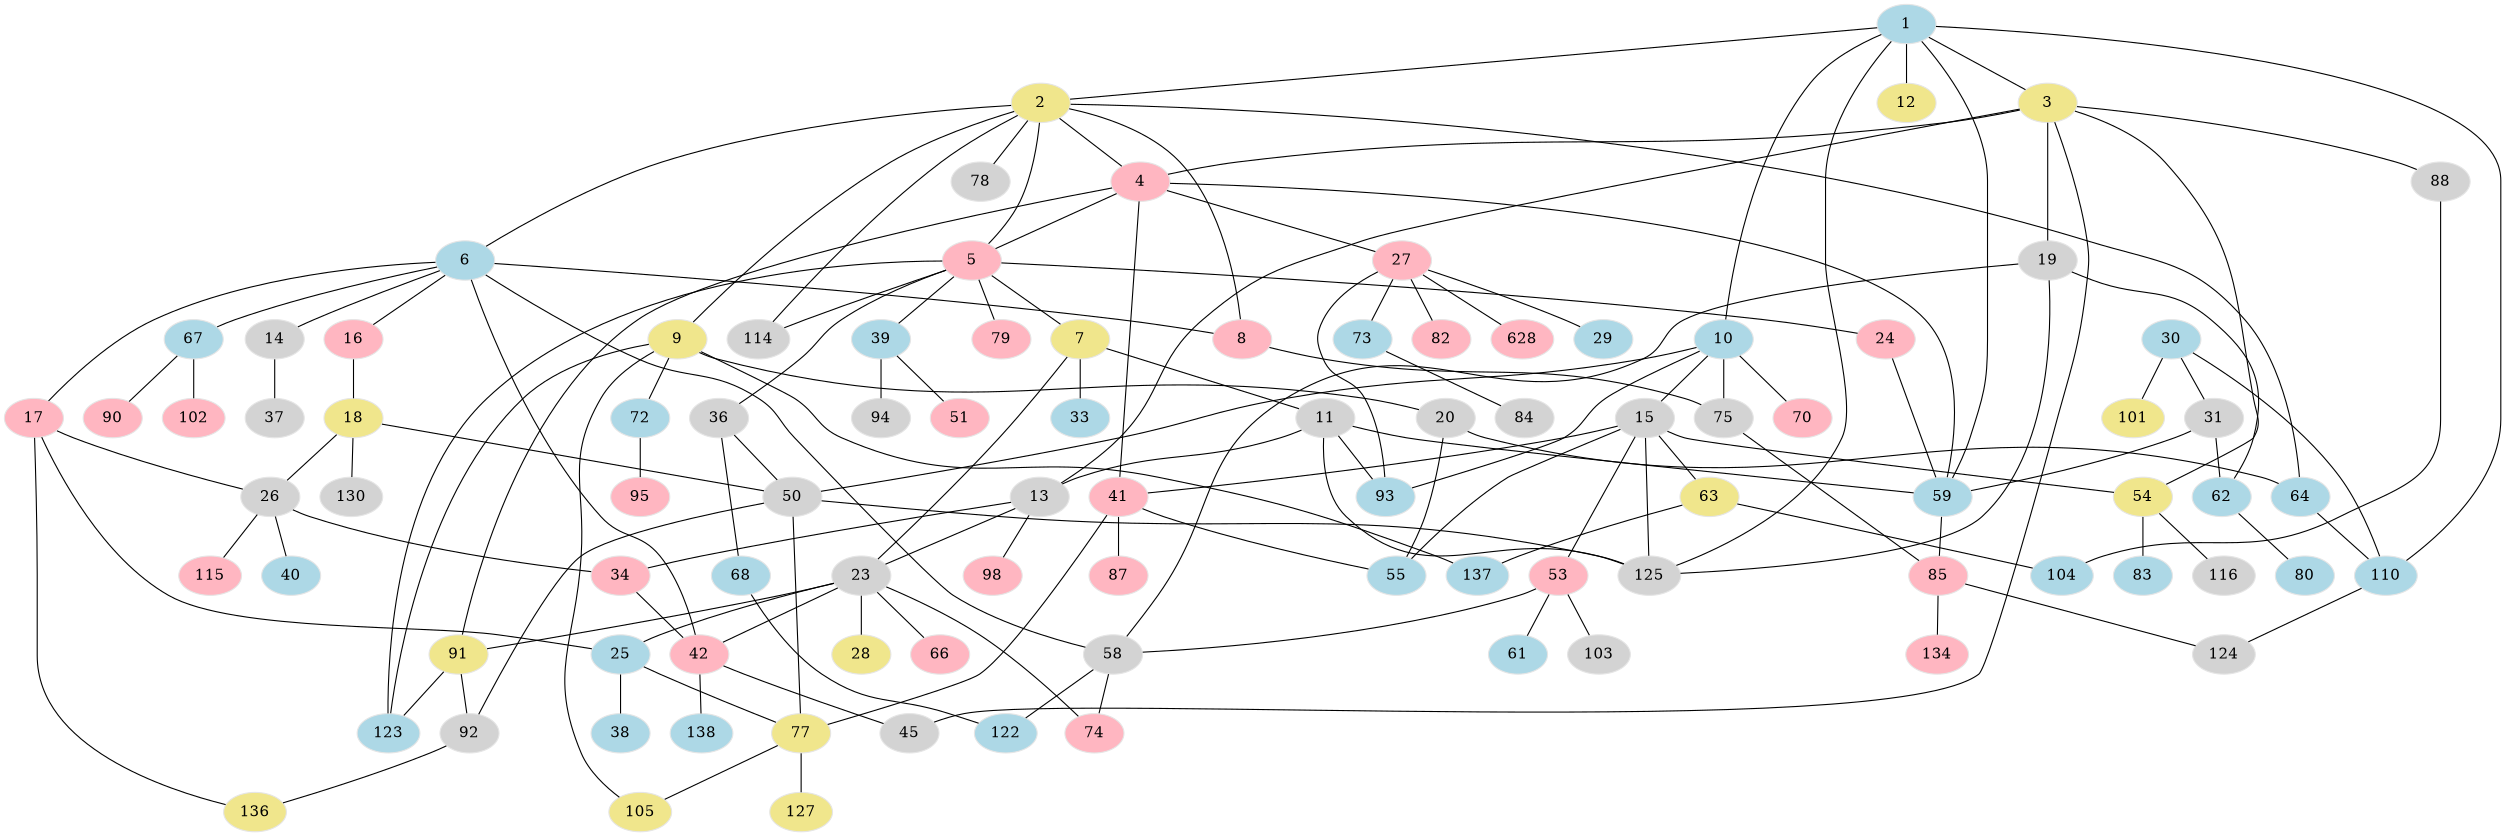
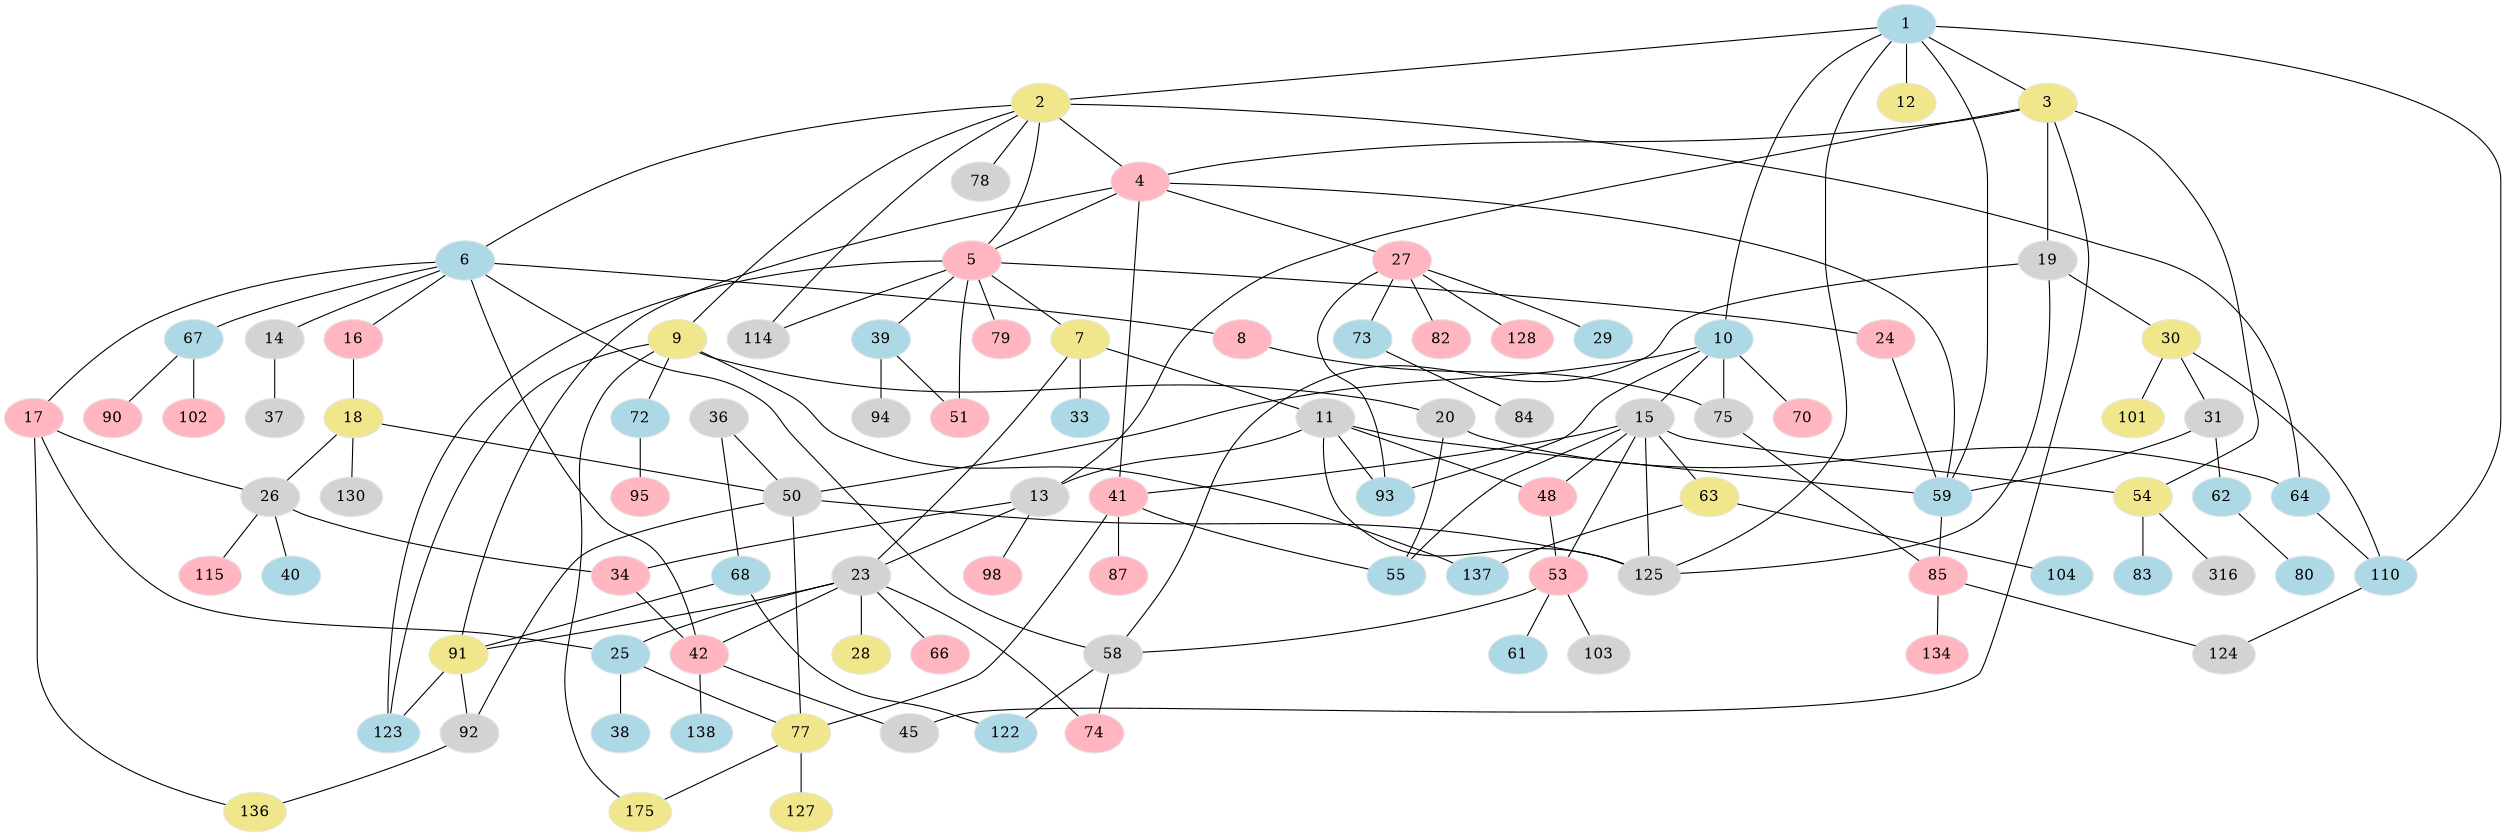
(2441, 182) -> none
(1202, 193) -> none
(835, 325) -> (961, 339)
(2223, 330) -> (2109, 300)
(1522, 339) -> (1522, 339)
(2171, 339) -> (2171, 339)
none -> (1548, 497)
(2224, 576) -> (2224, 576)
none -> (600, 615)
(640, 812) -> (640, 812)
